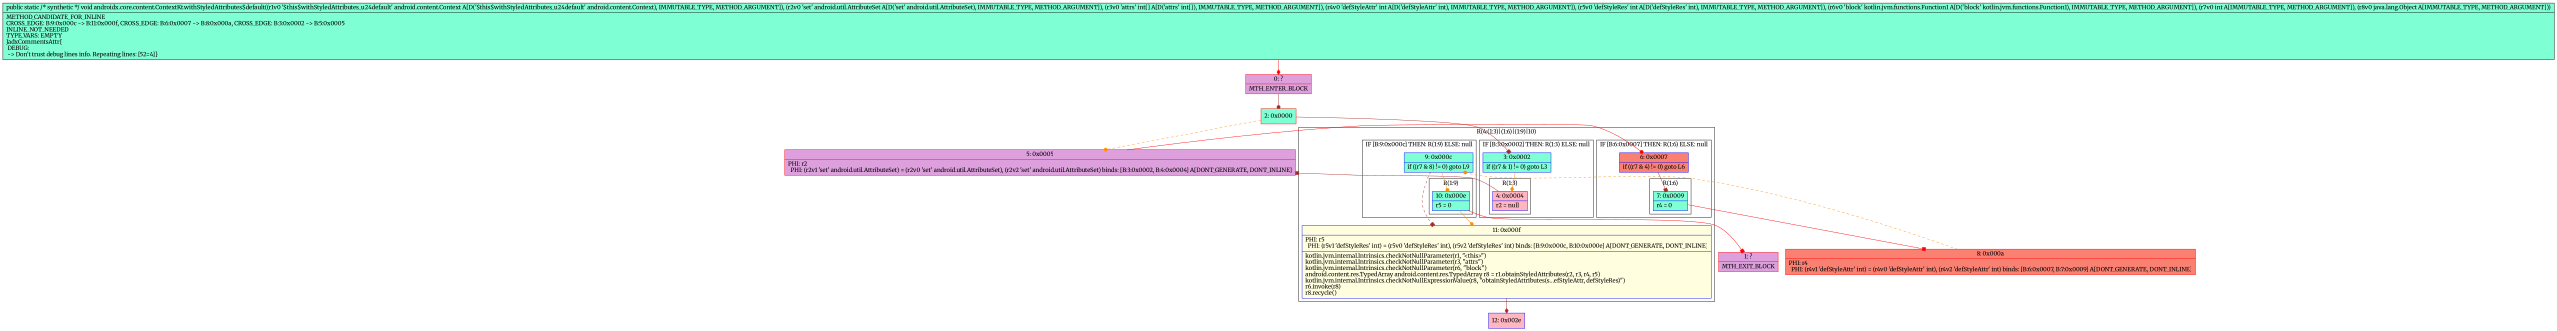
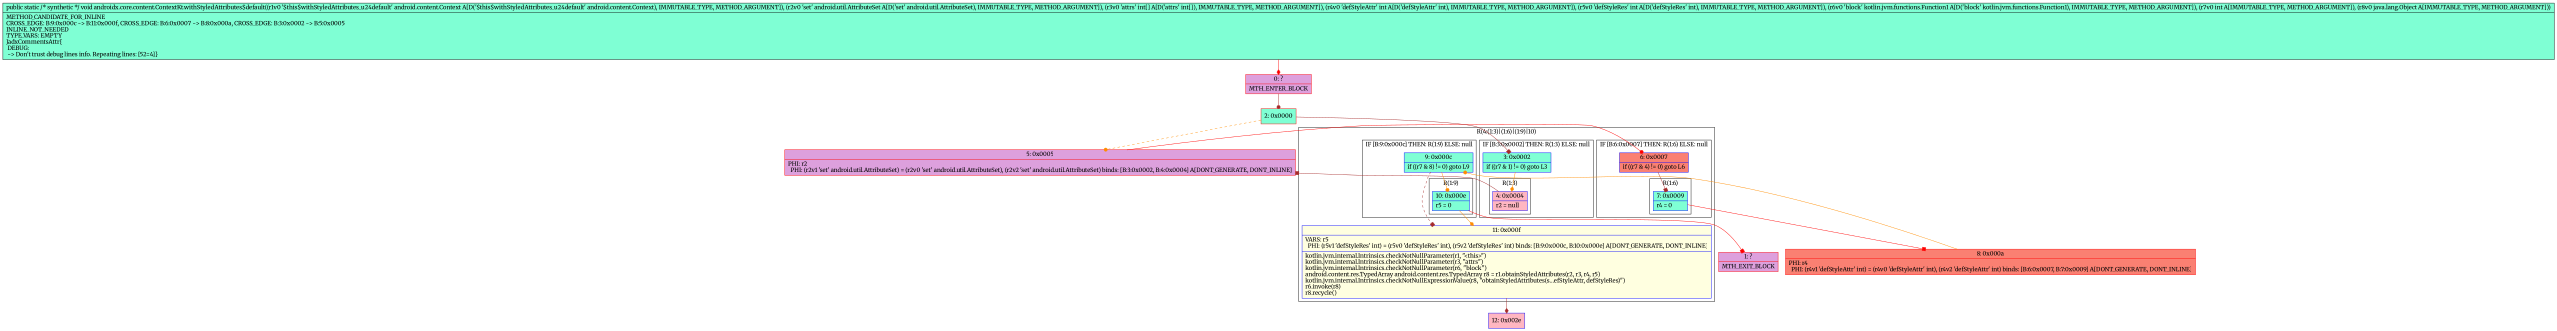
(1729, 185) -> (1729, 185)
(1316, 240) -> (1318, 240)
